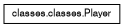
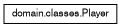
(62, 14) -> (60, 14)
